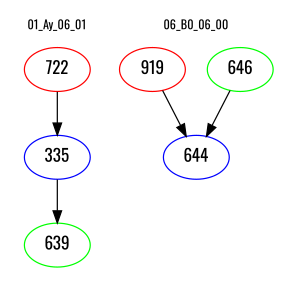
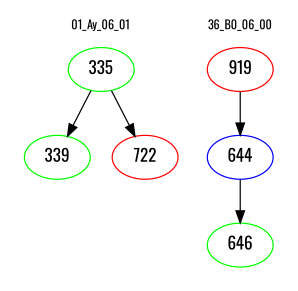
(196, 26) -> (240, 26)
(57, 107) -> (120, 108)
(221, 108) -> (240, 195)
(57, 157) -> (101, 70)
(57, 245) -> (57, 157)
